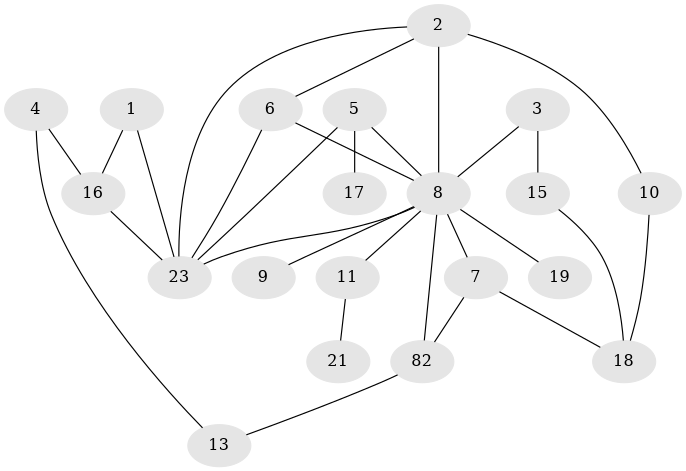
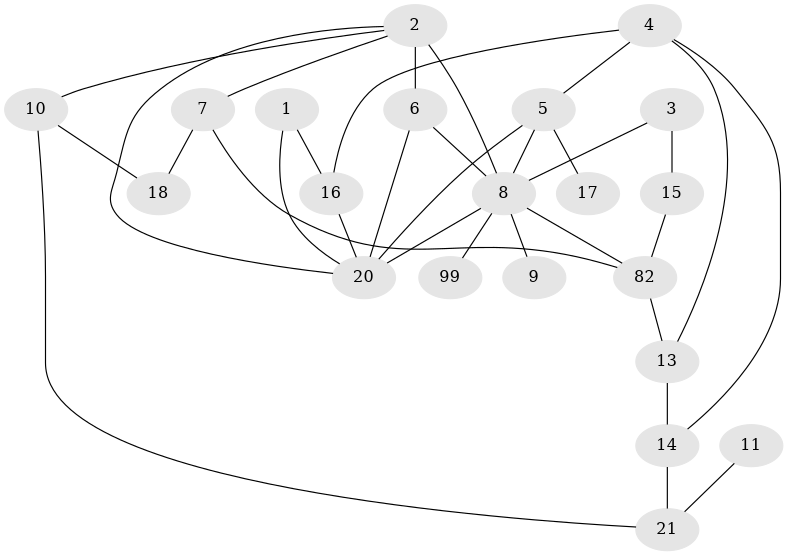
none -> (597, 68)
(393, 236) -> none
(457, 236) -> (307, 64)
(607, 267) -> (659, 236)
(180, 278) -> (364, 278)
(560, 278) -> (450, 278)
none -> (667, 446)
none -> (206, 469)
